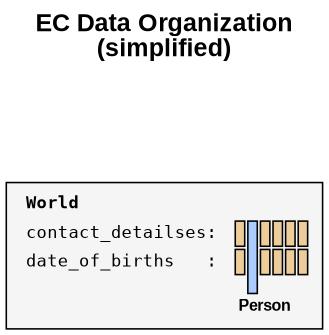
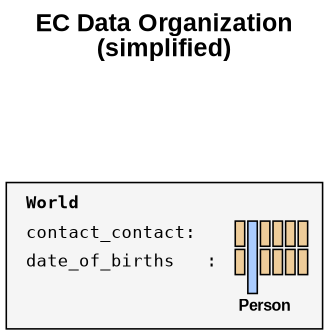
(127, 233) -> (116, 233)
